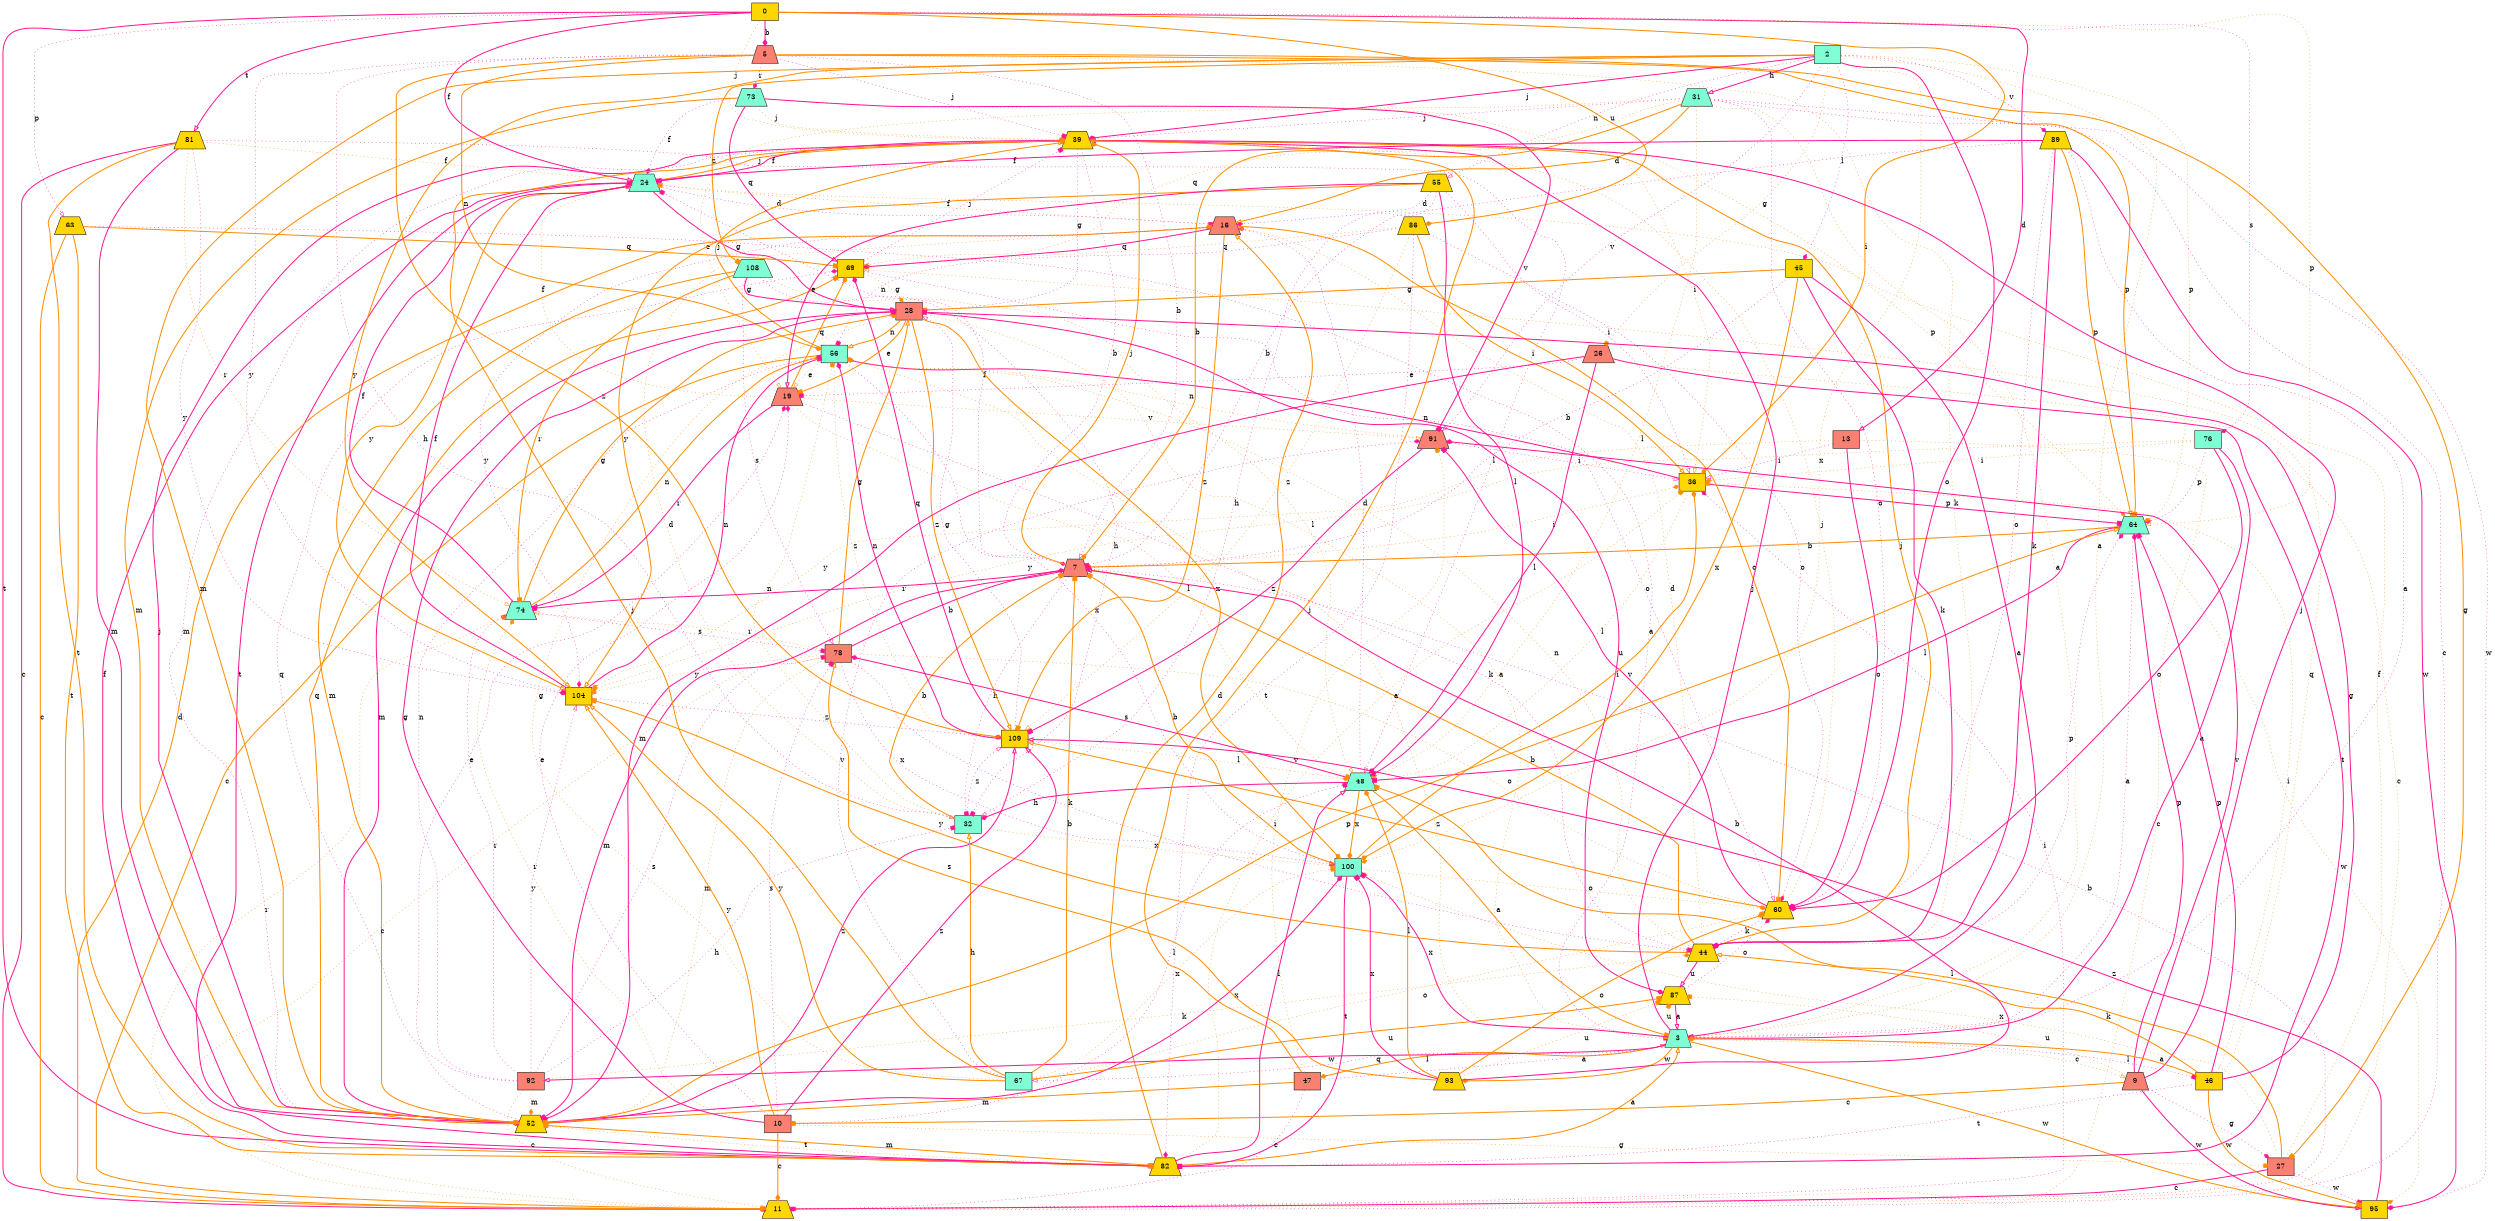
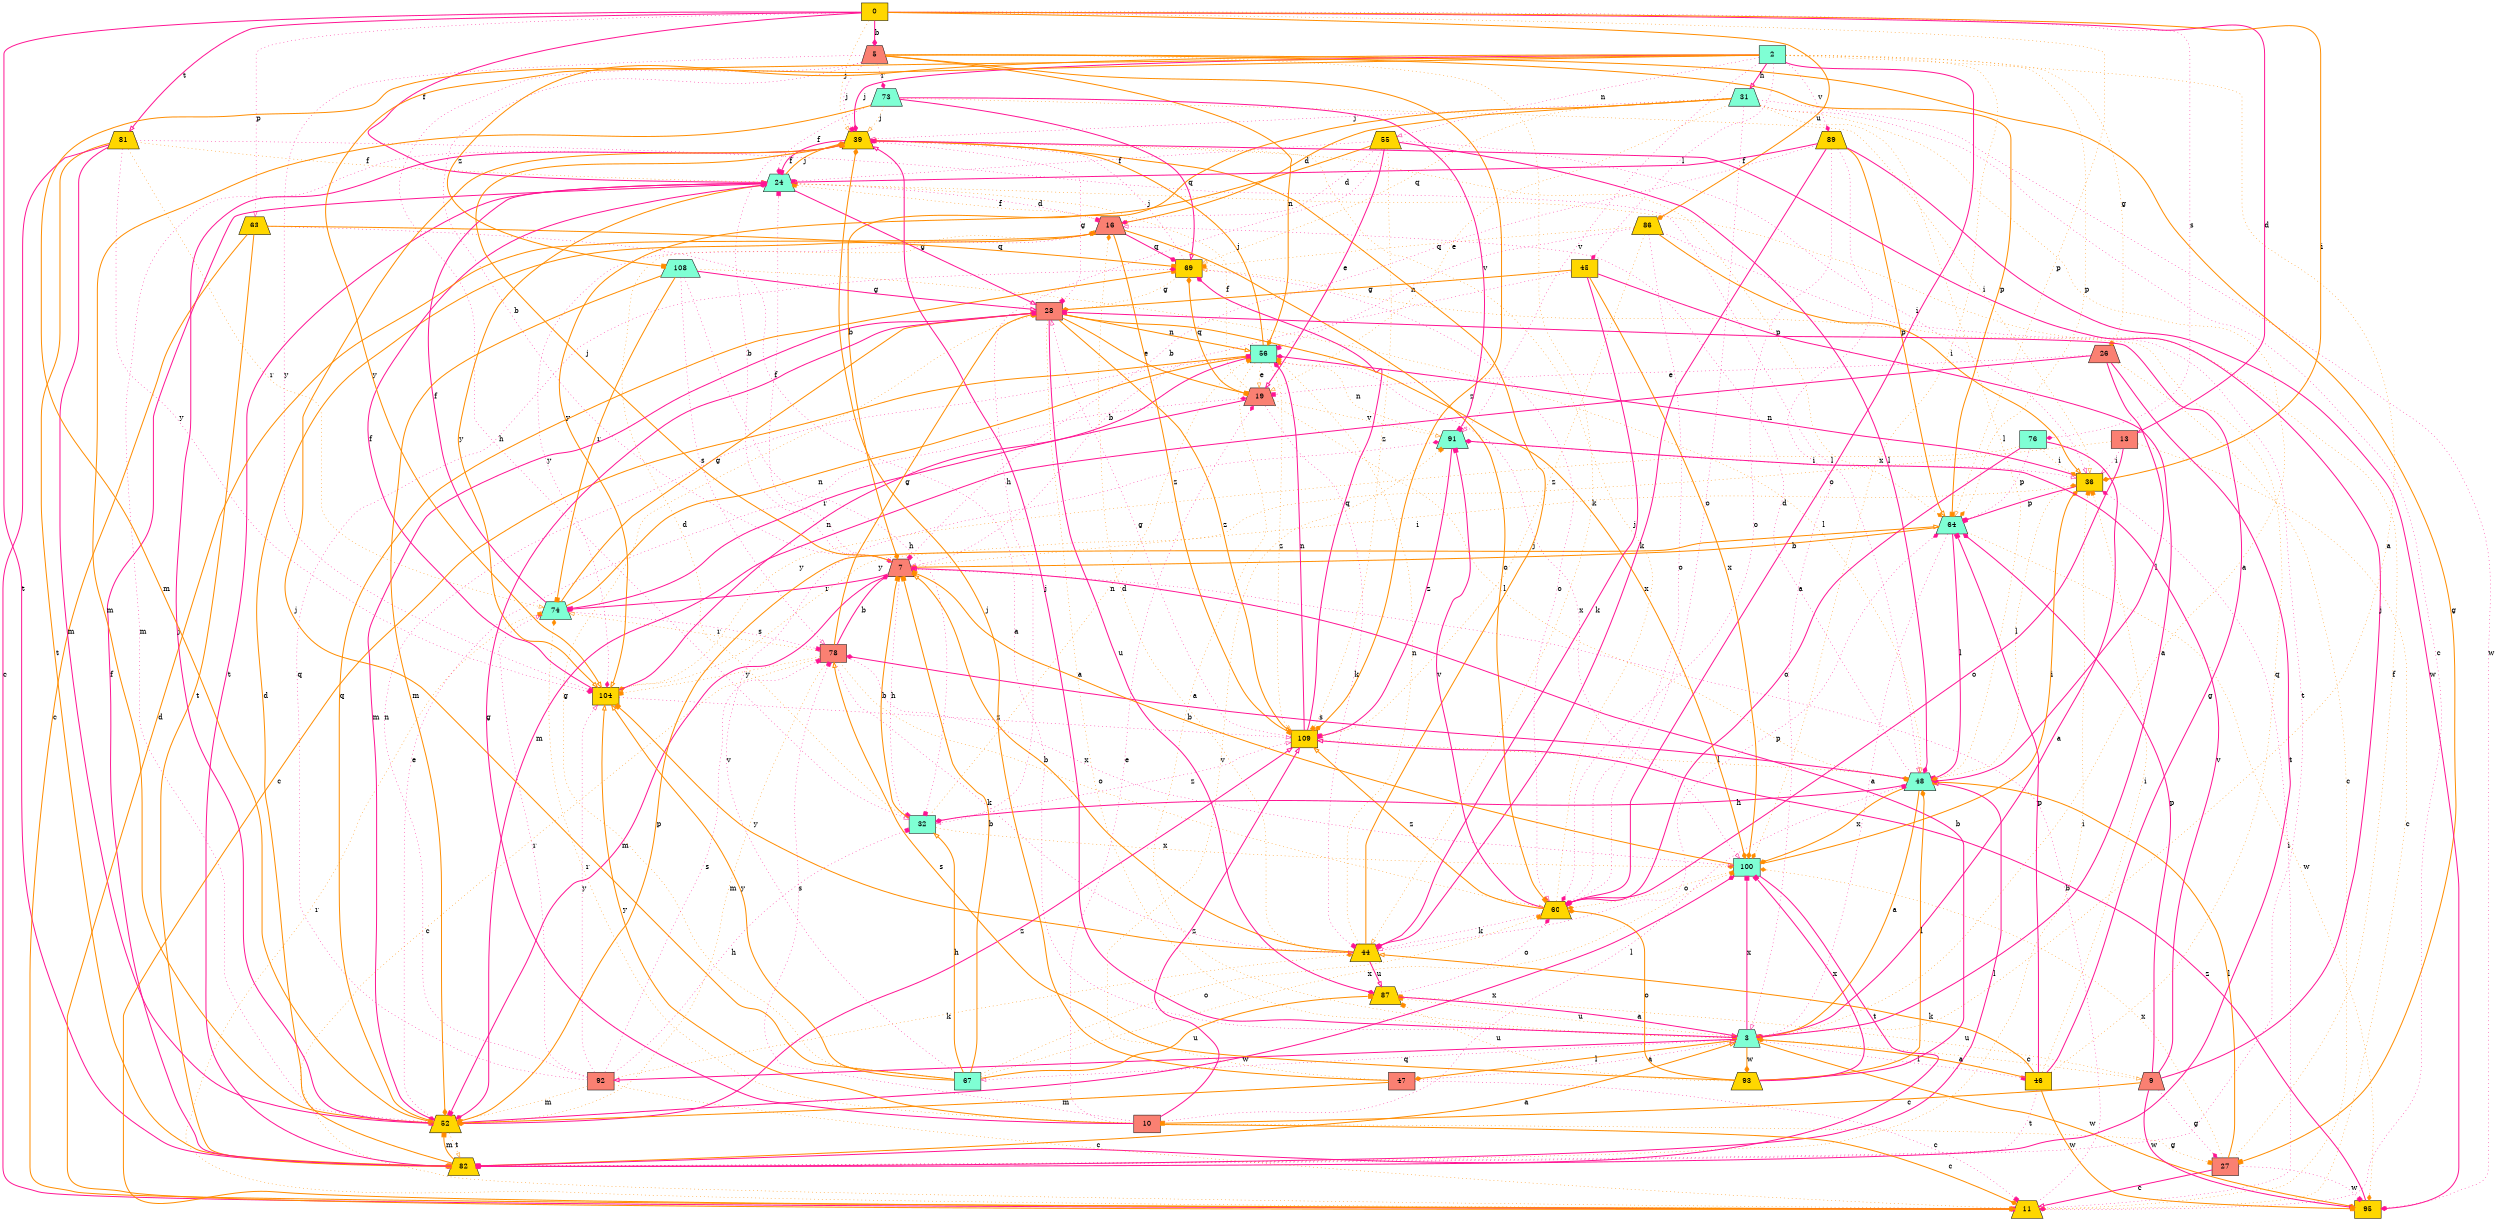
none -> (1084, 161)
(1433, 440) -> (1452, 440)
none -> (1381, 442)
